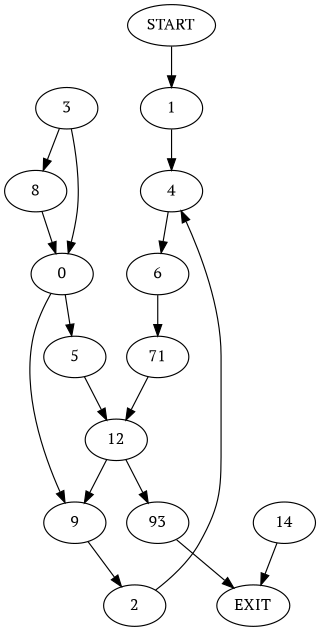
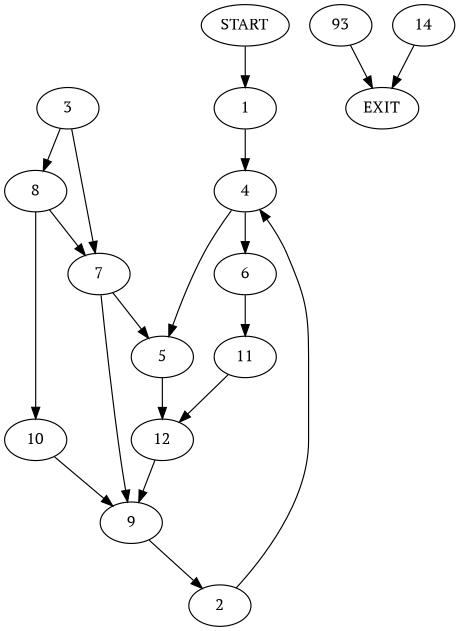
none -> (198, 265)
(62, 274) -> (99, 274)
(158, 357) -> (245, 357)
none -> (36, 440)
(134, 476) -> none
